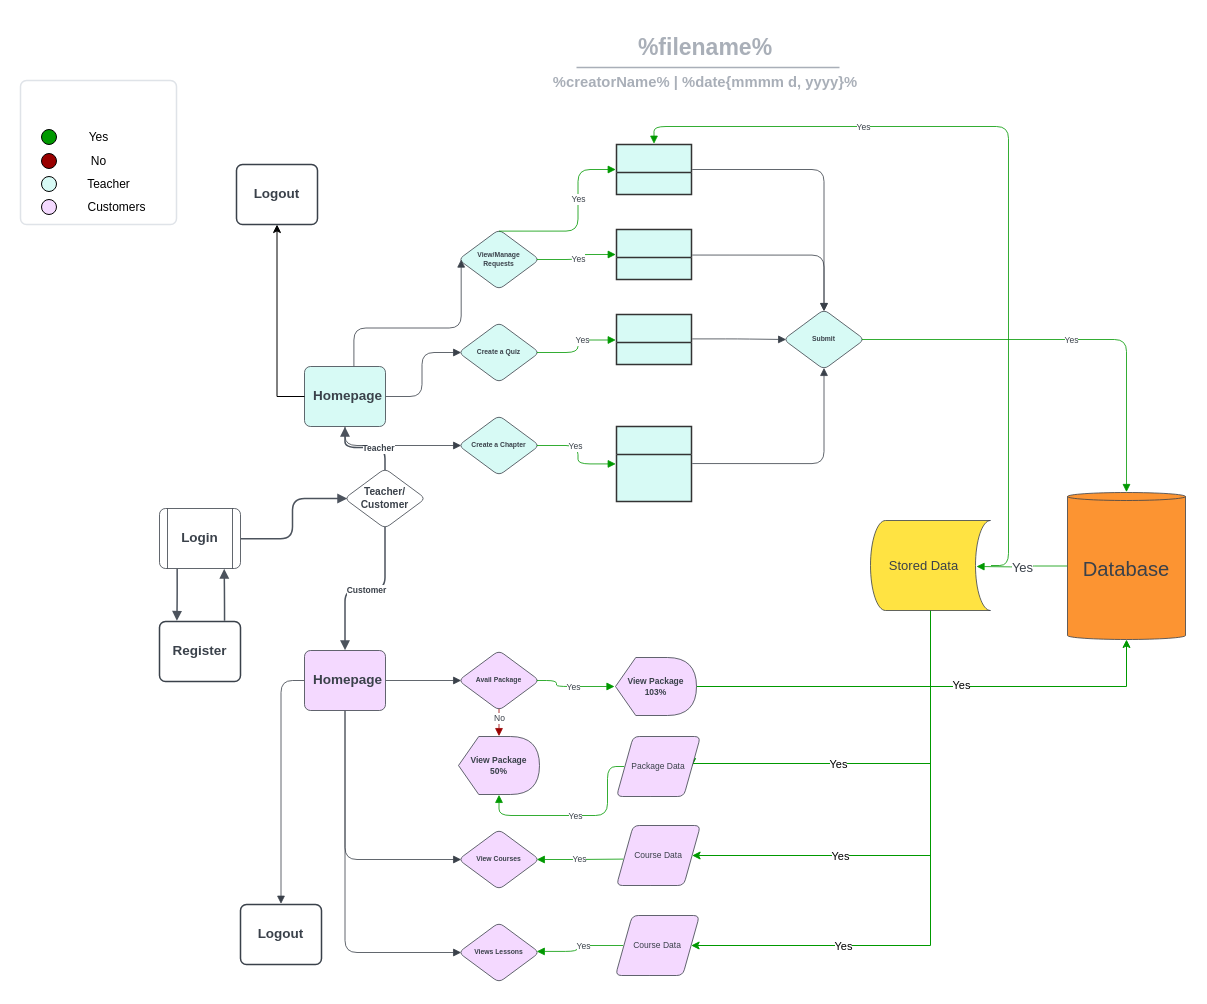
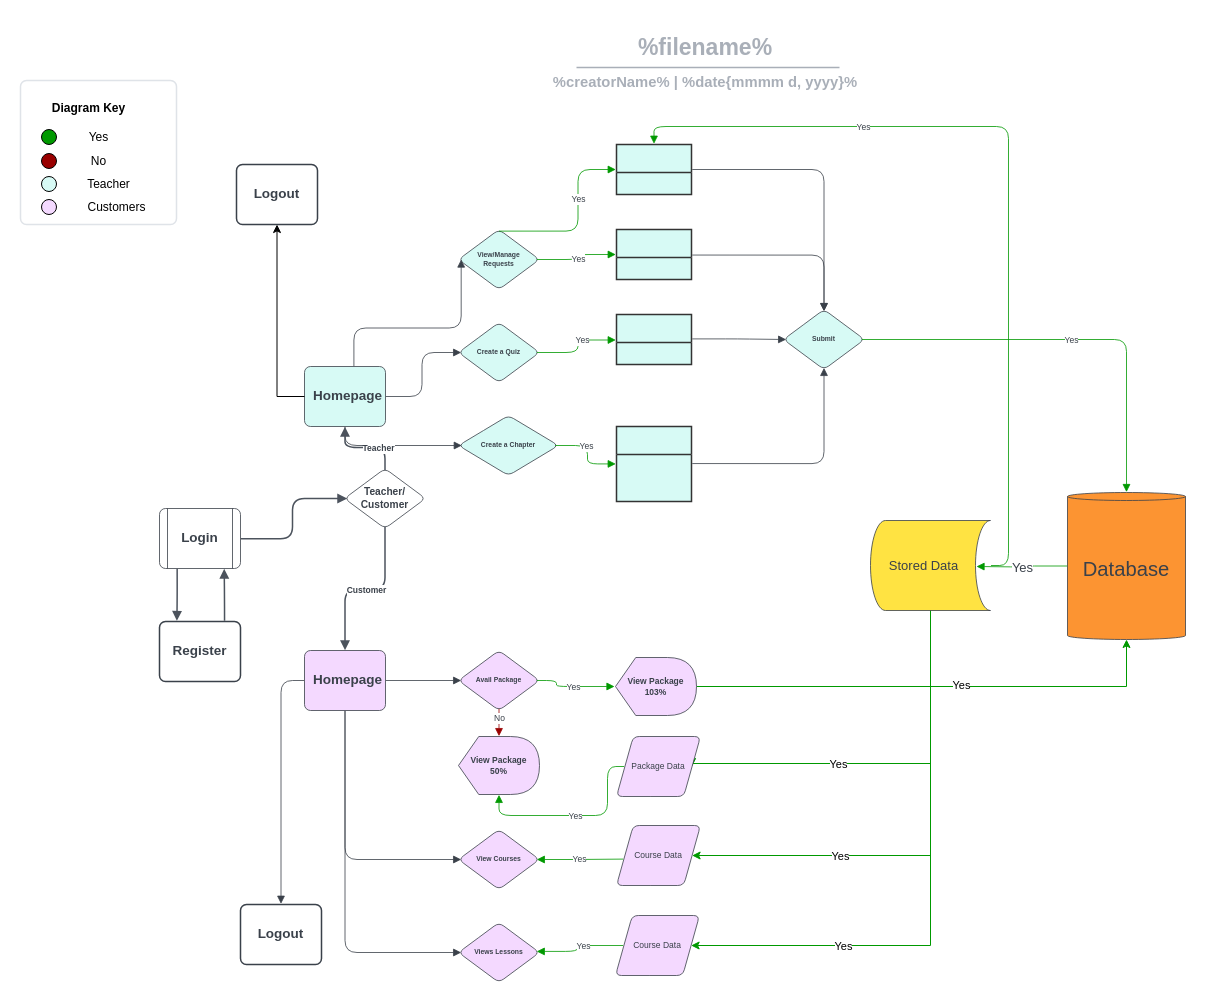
none -> (89, 109)
(499, 446) -> (509, 446)
